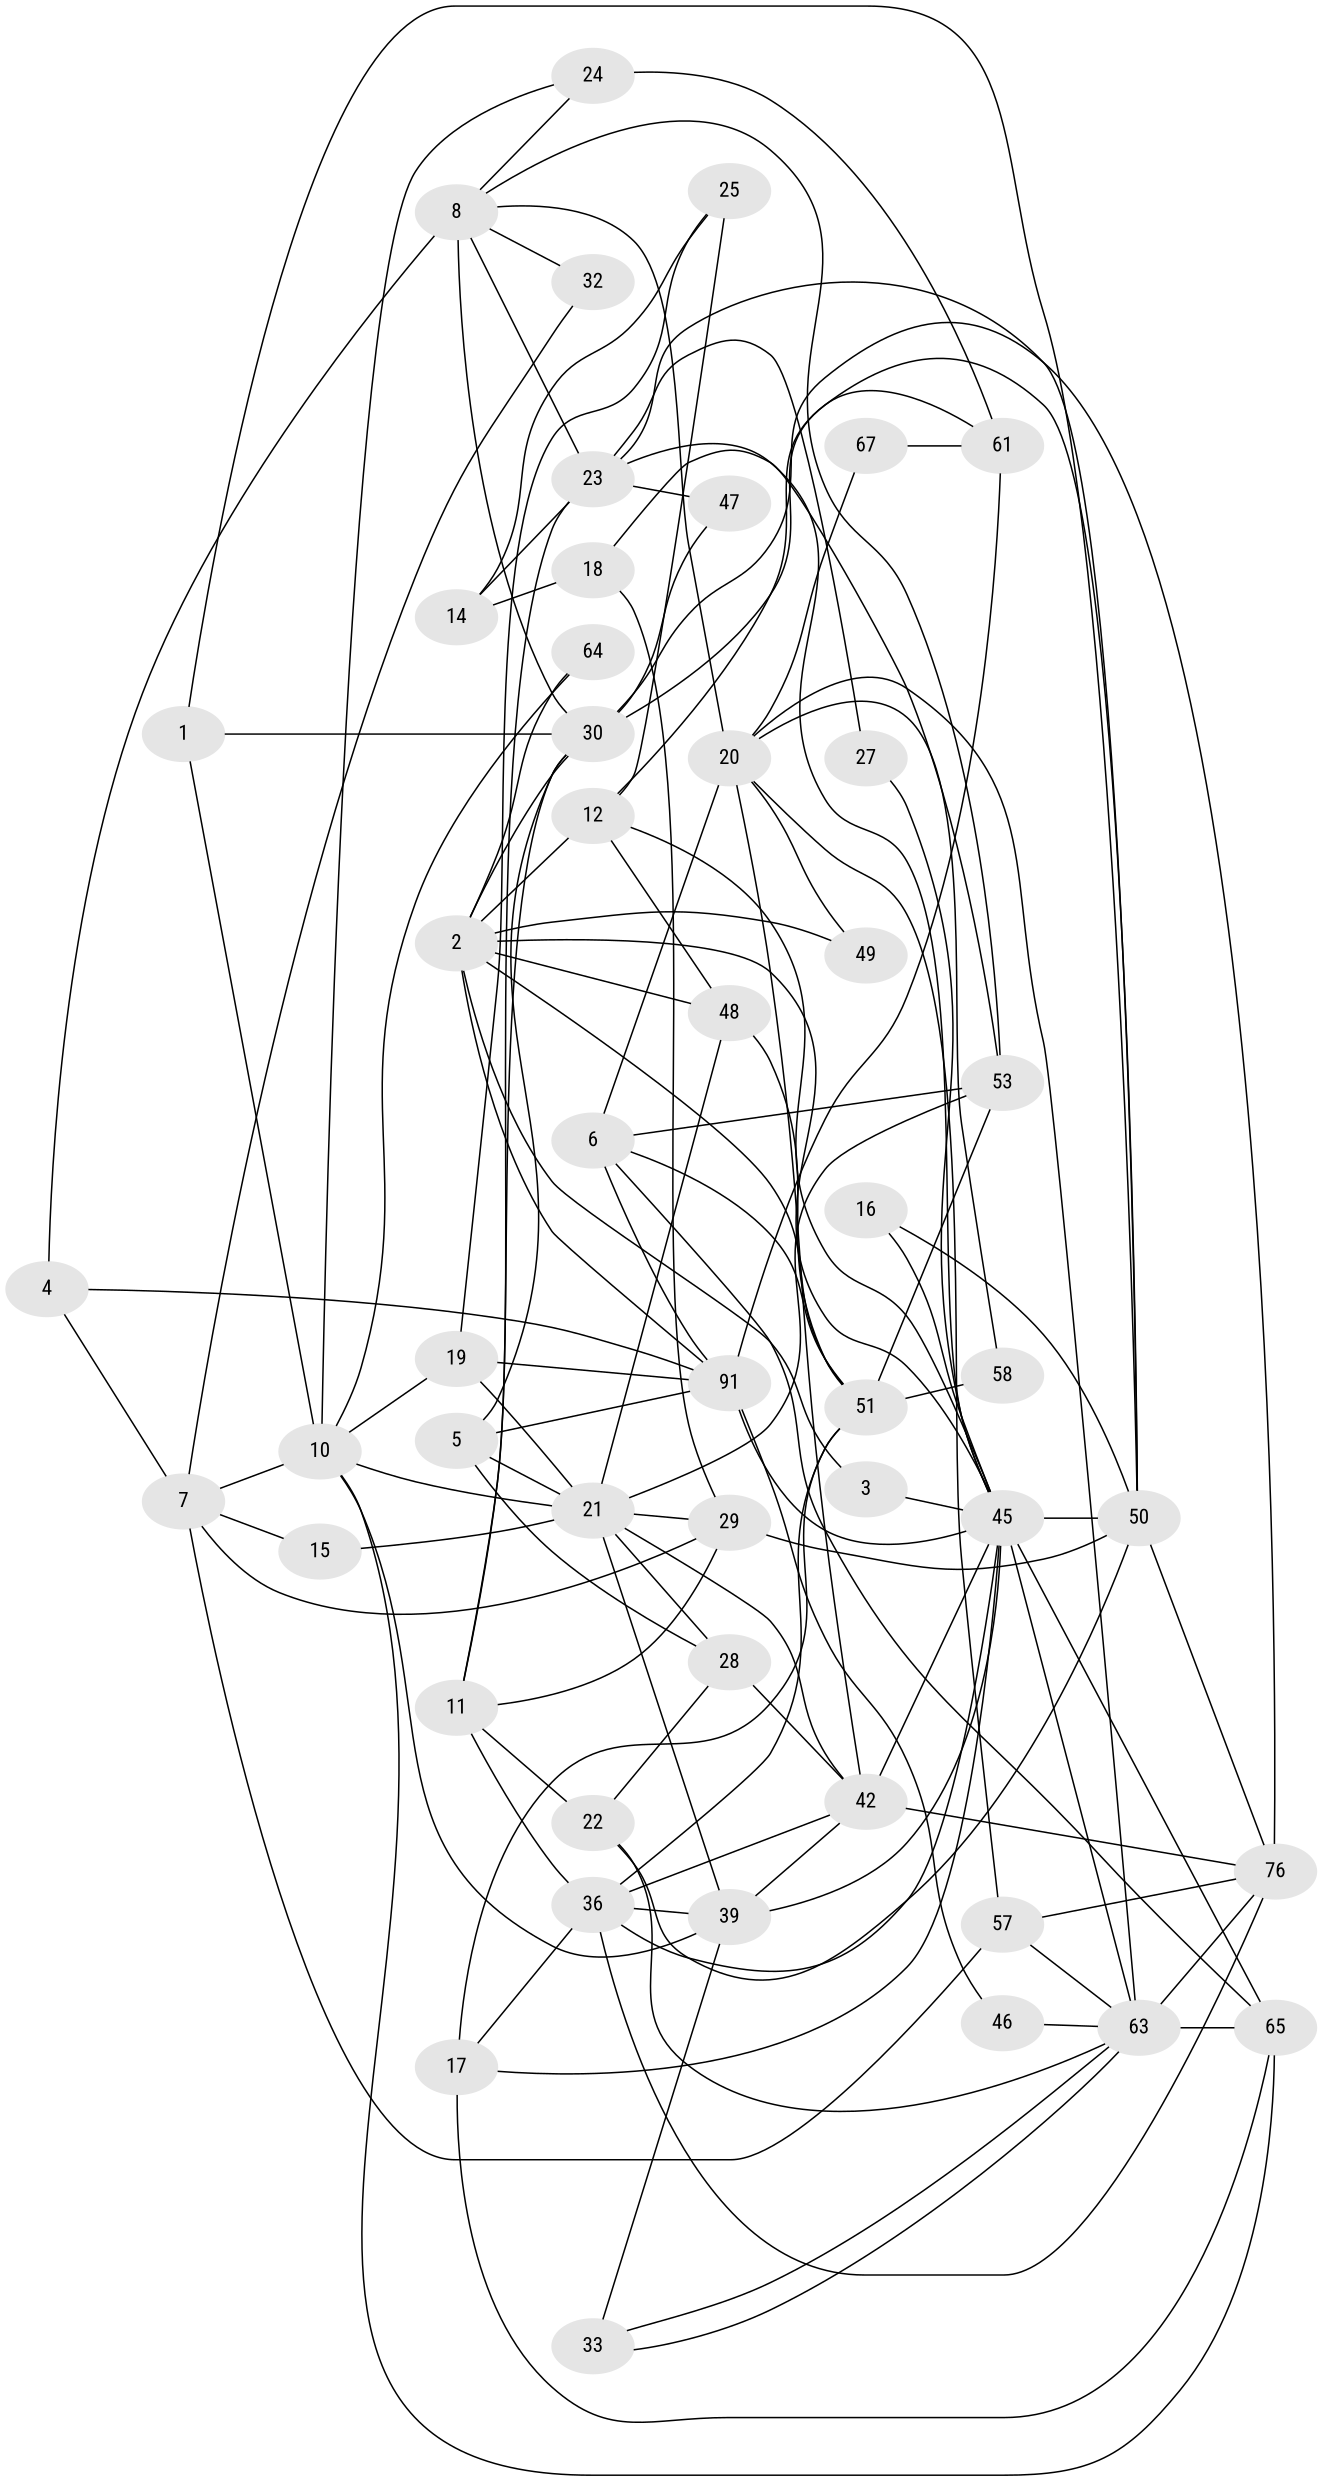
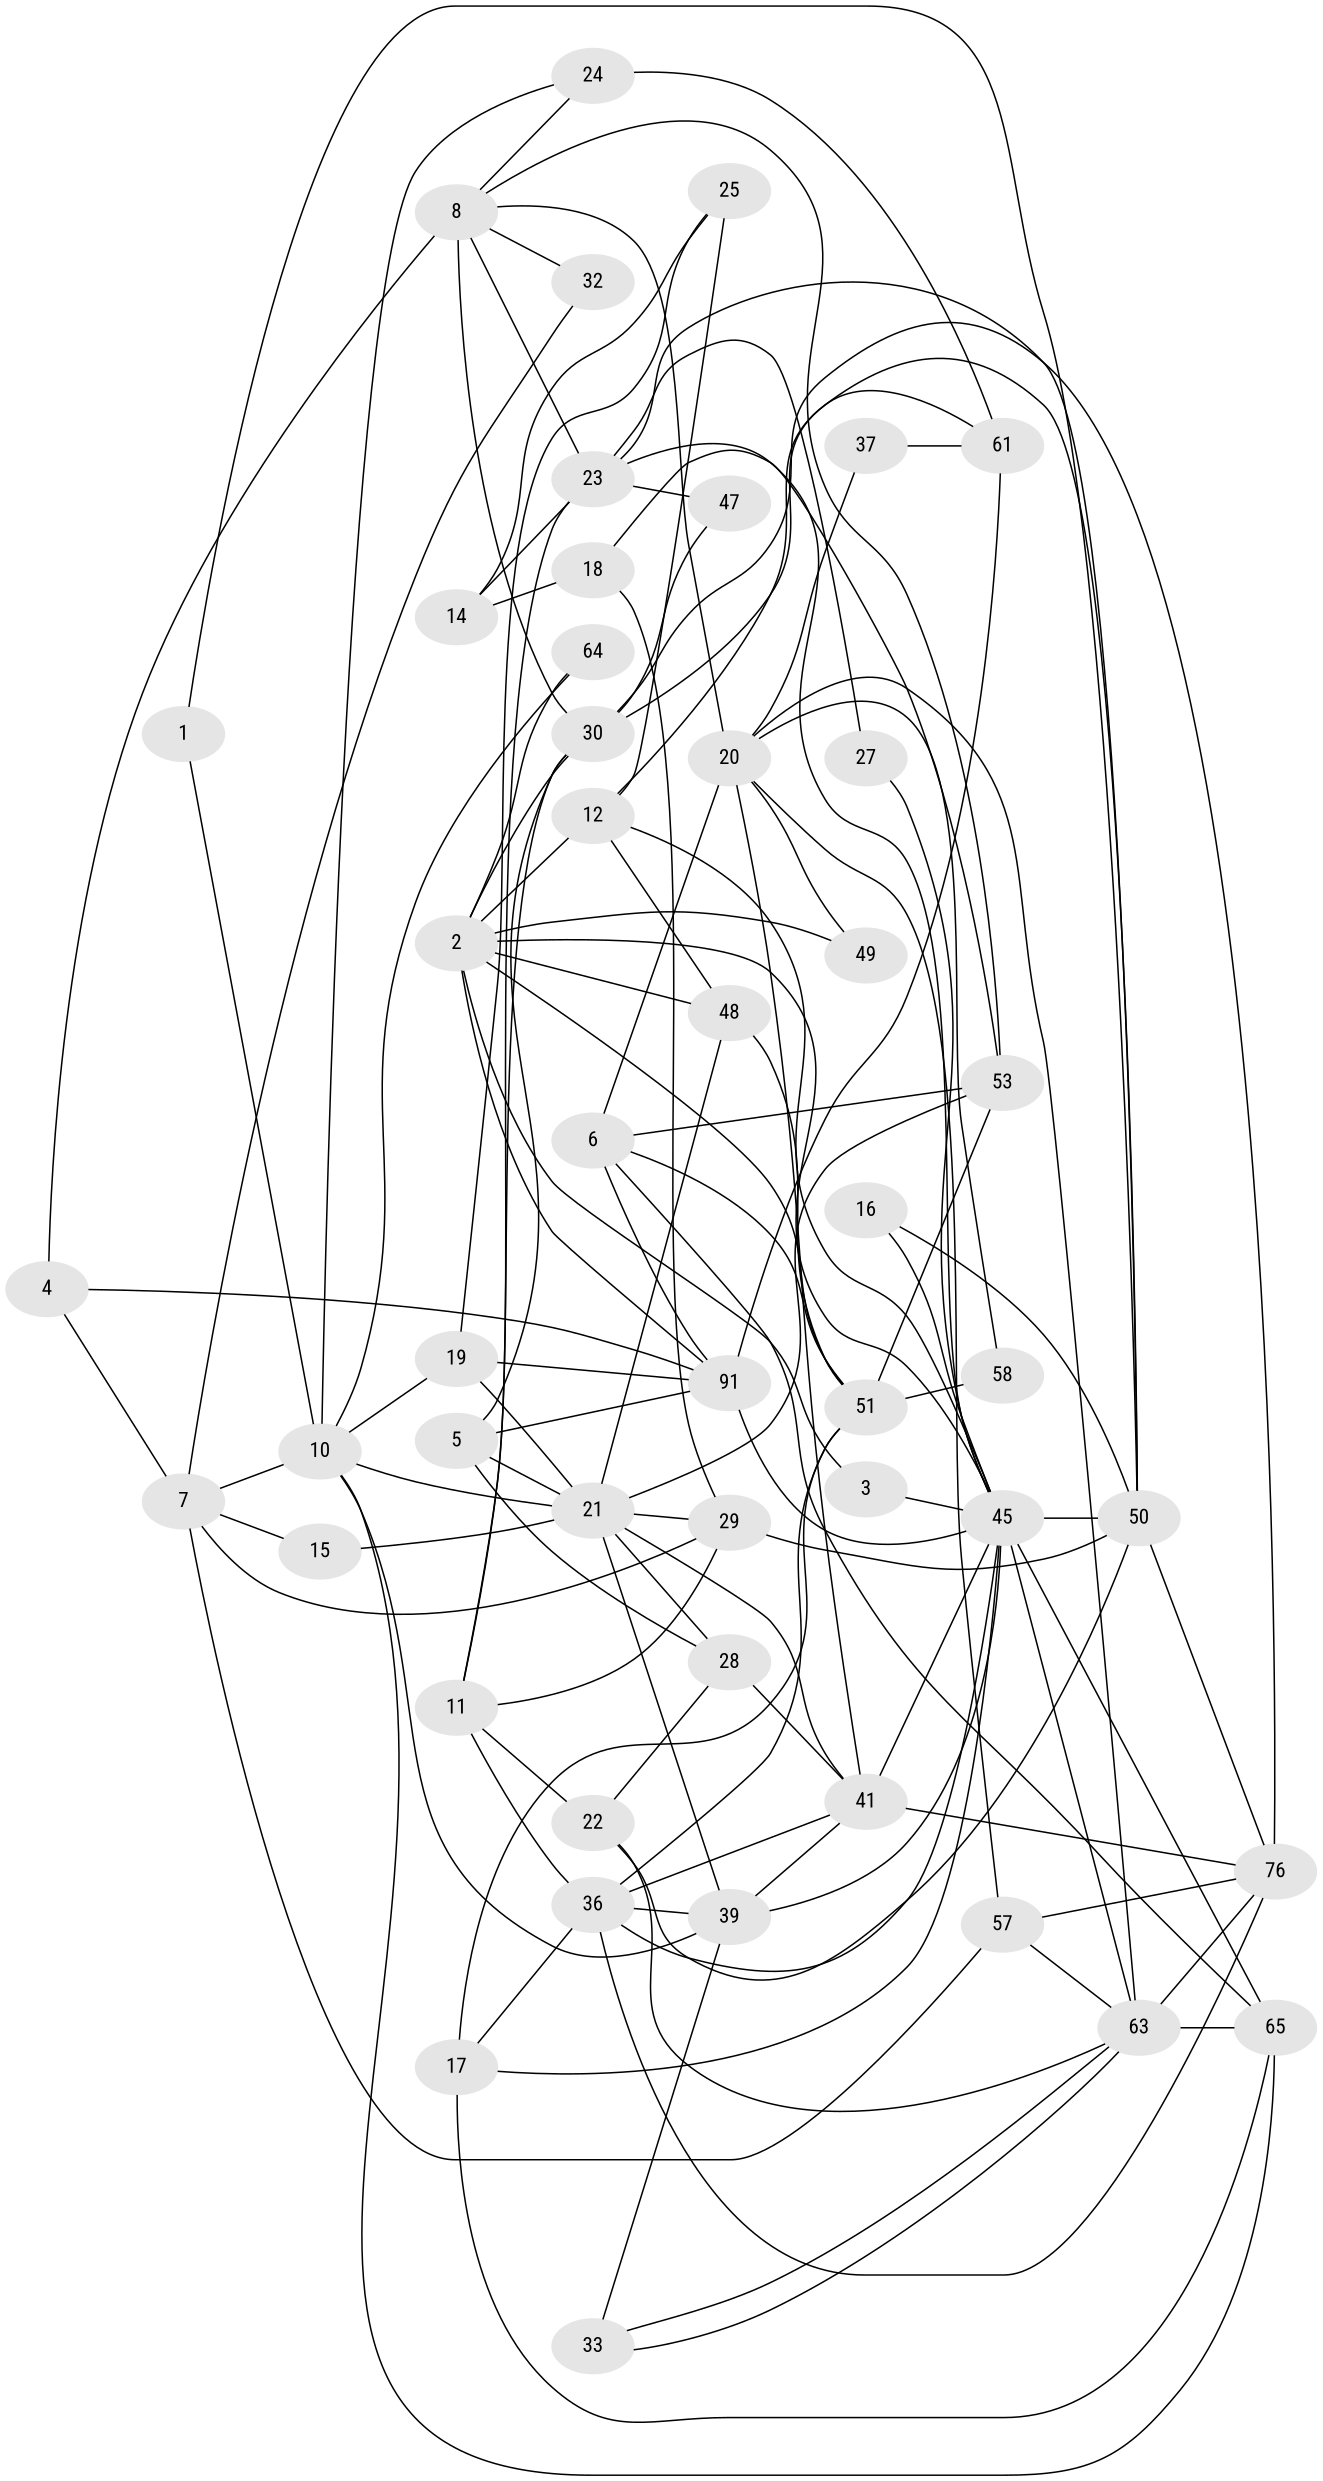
(866, 446) -> (866, 446)
(388, 734) -> none
(866, 1802) -> (866, 1802)
(1003, 2023) -> none
